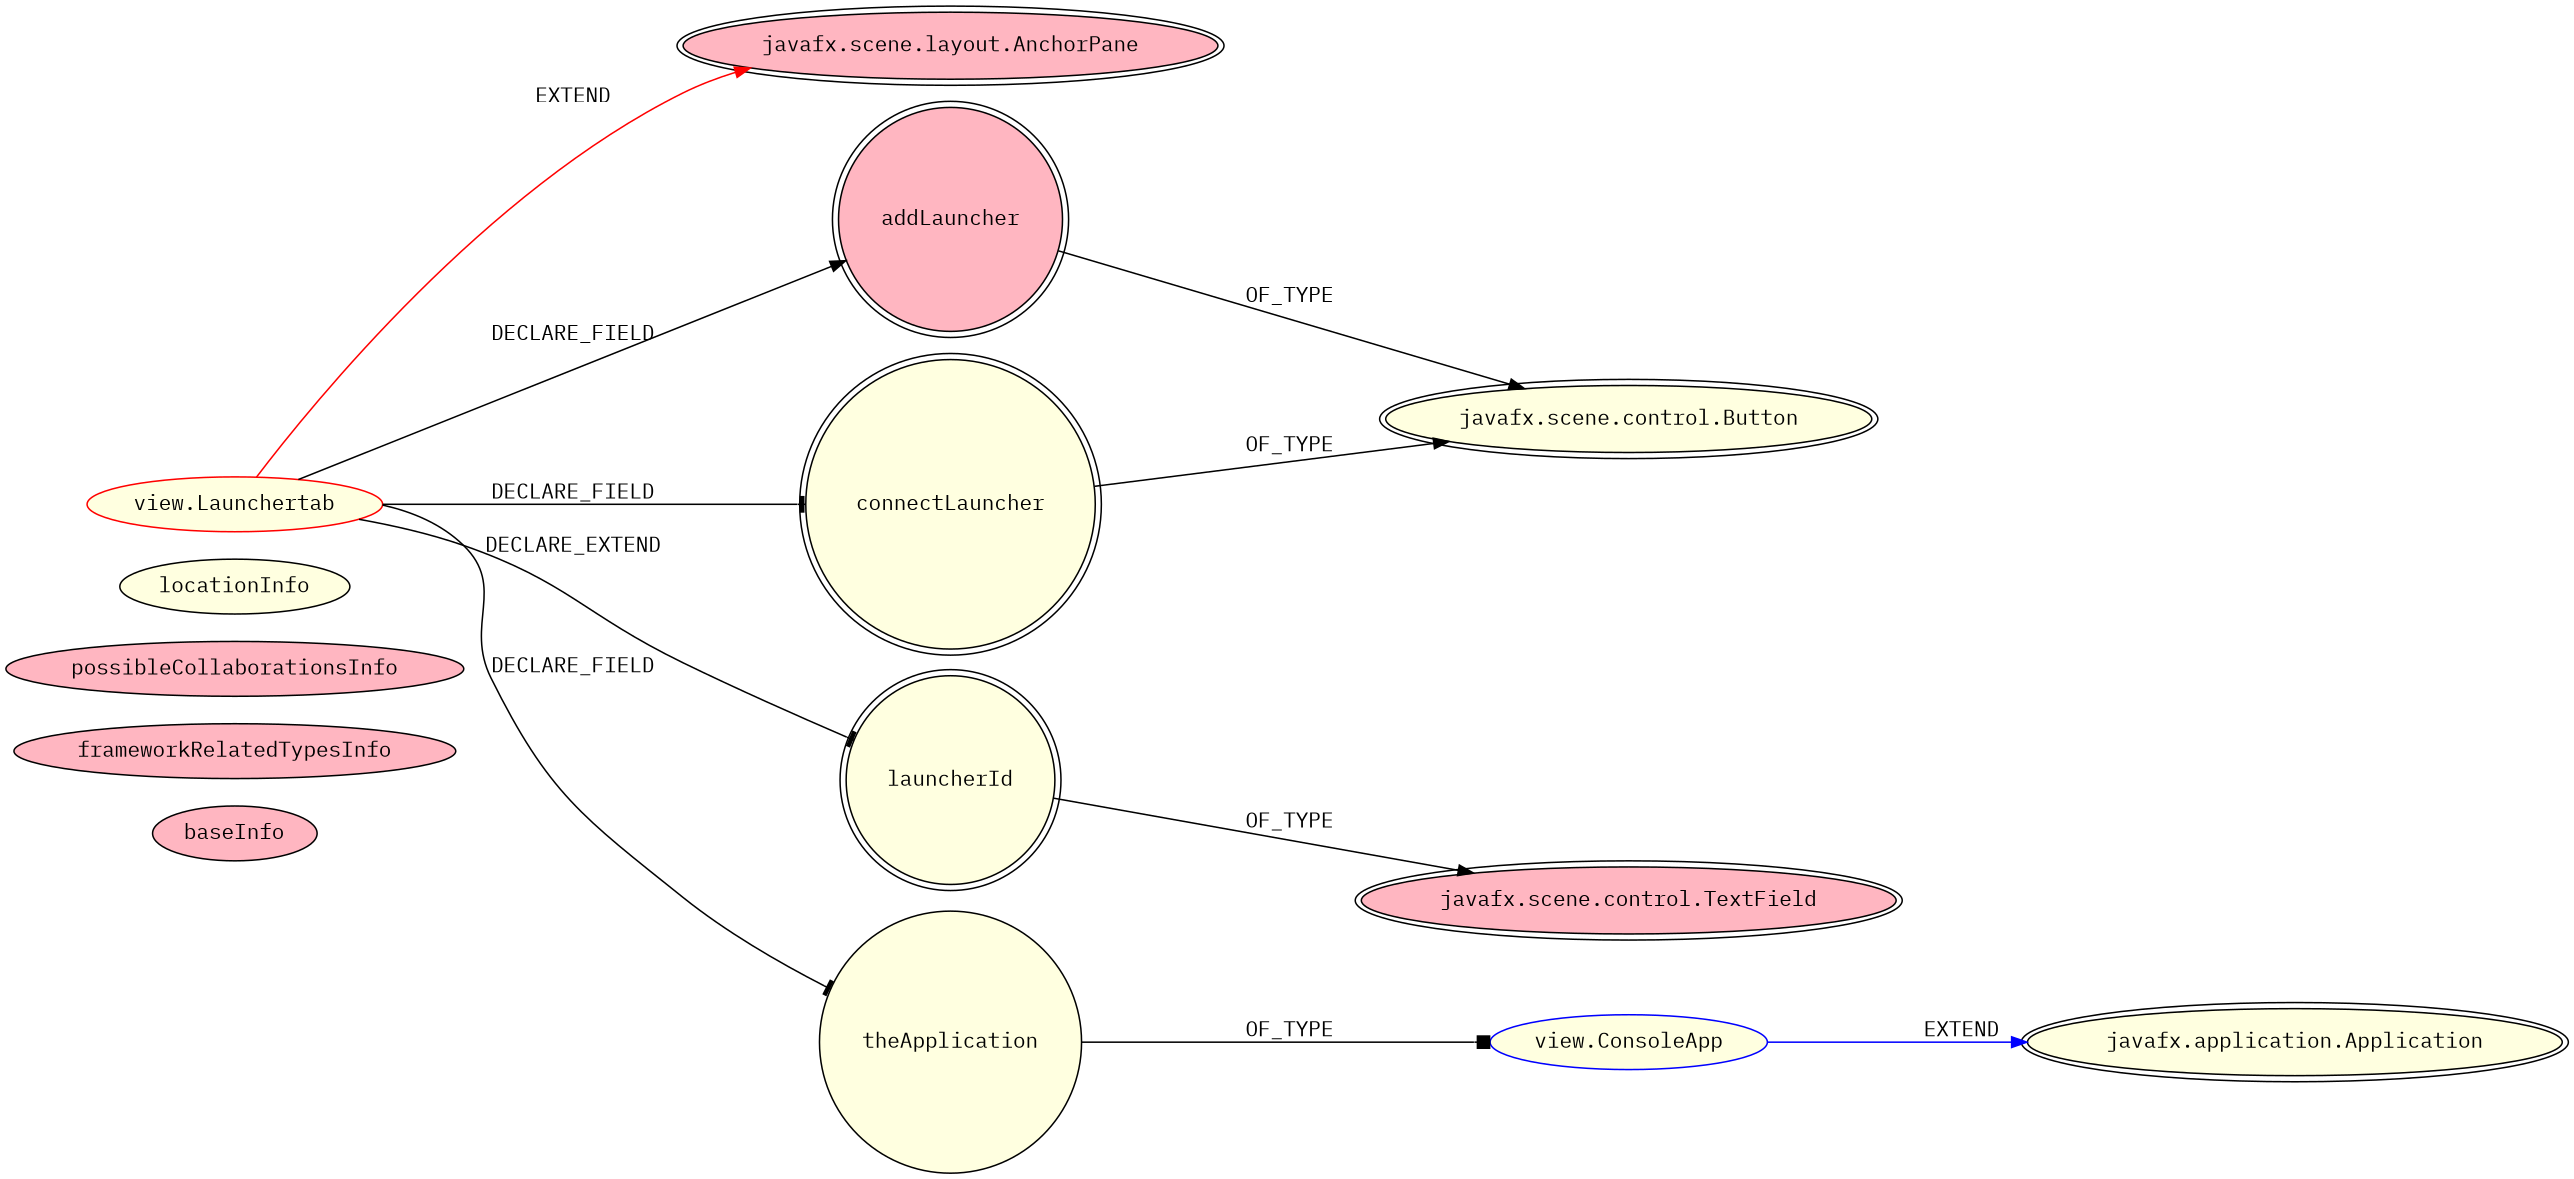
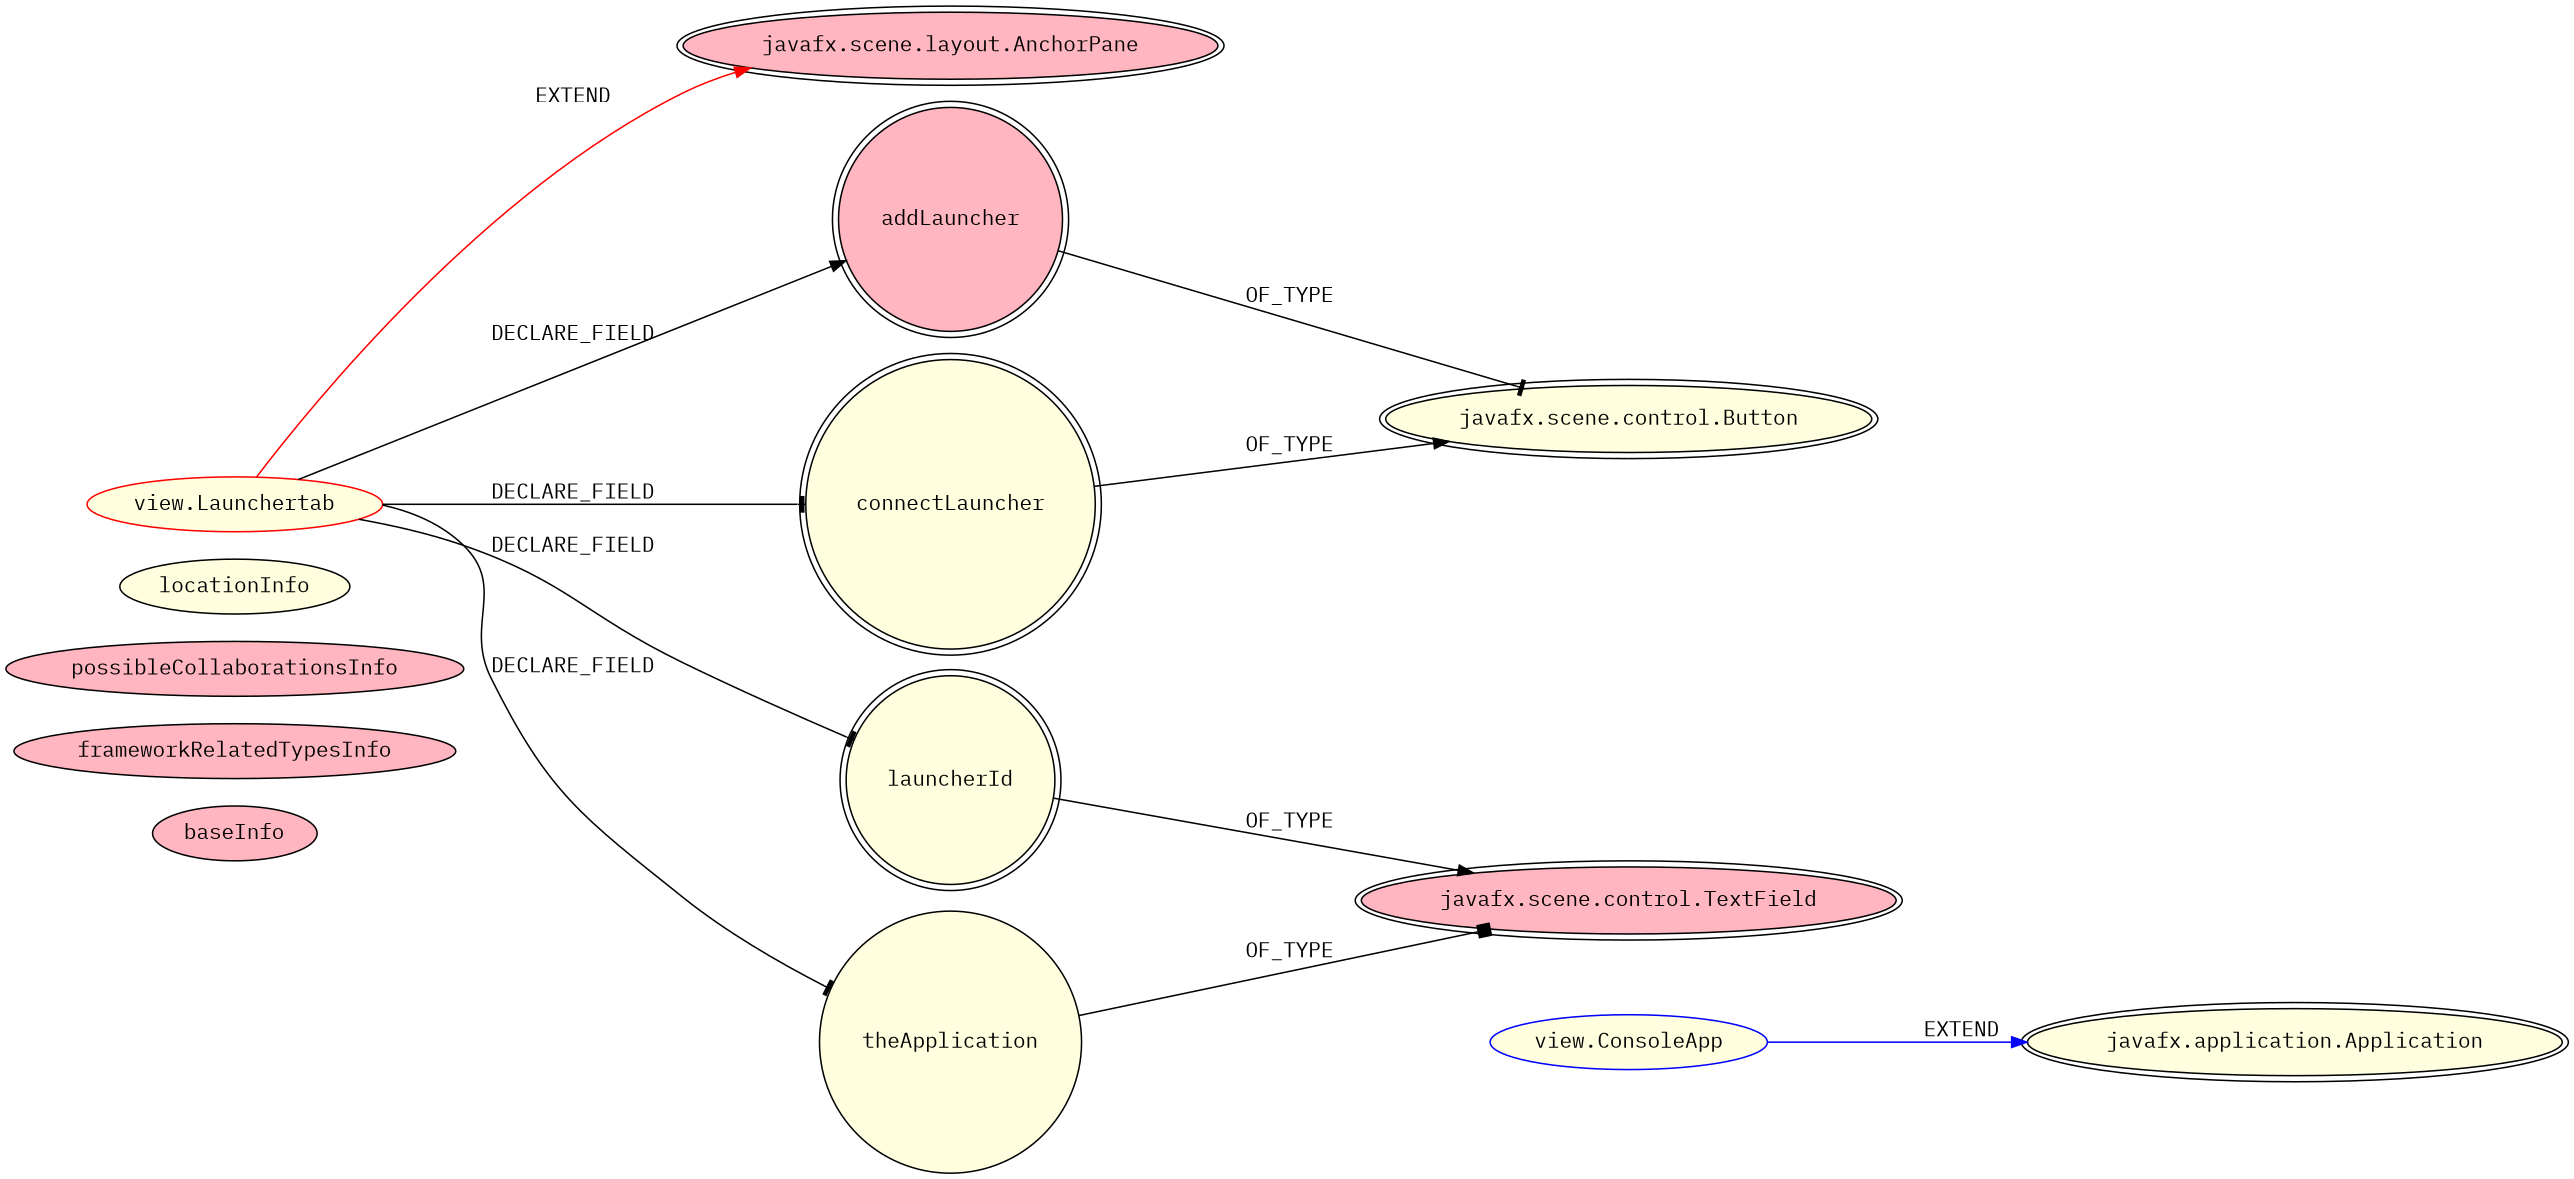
(1288, 319) -> (1288, 319)
(573, 546) -> (573, 546)
(1278, 1042) -> (1277, 974)
